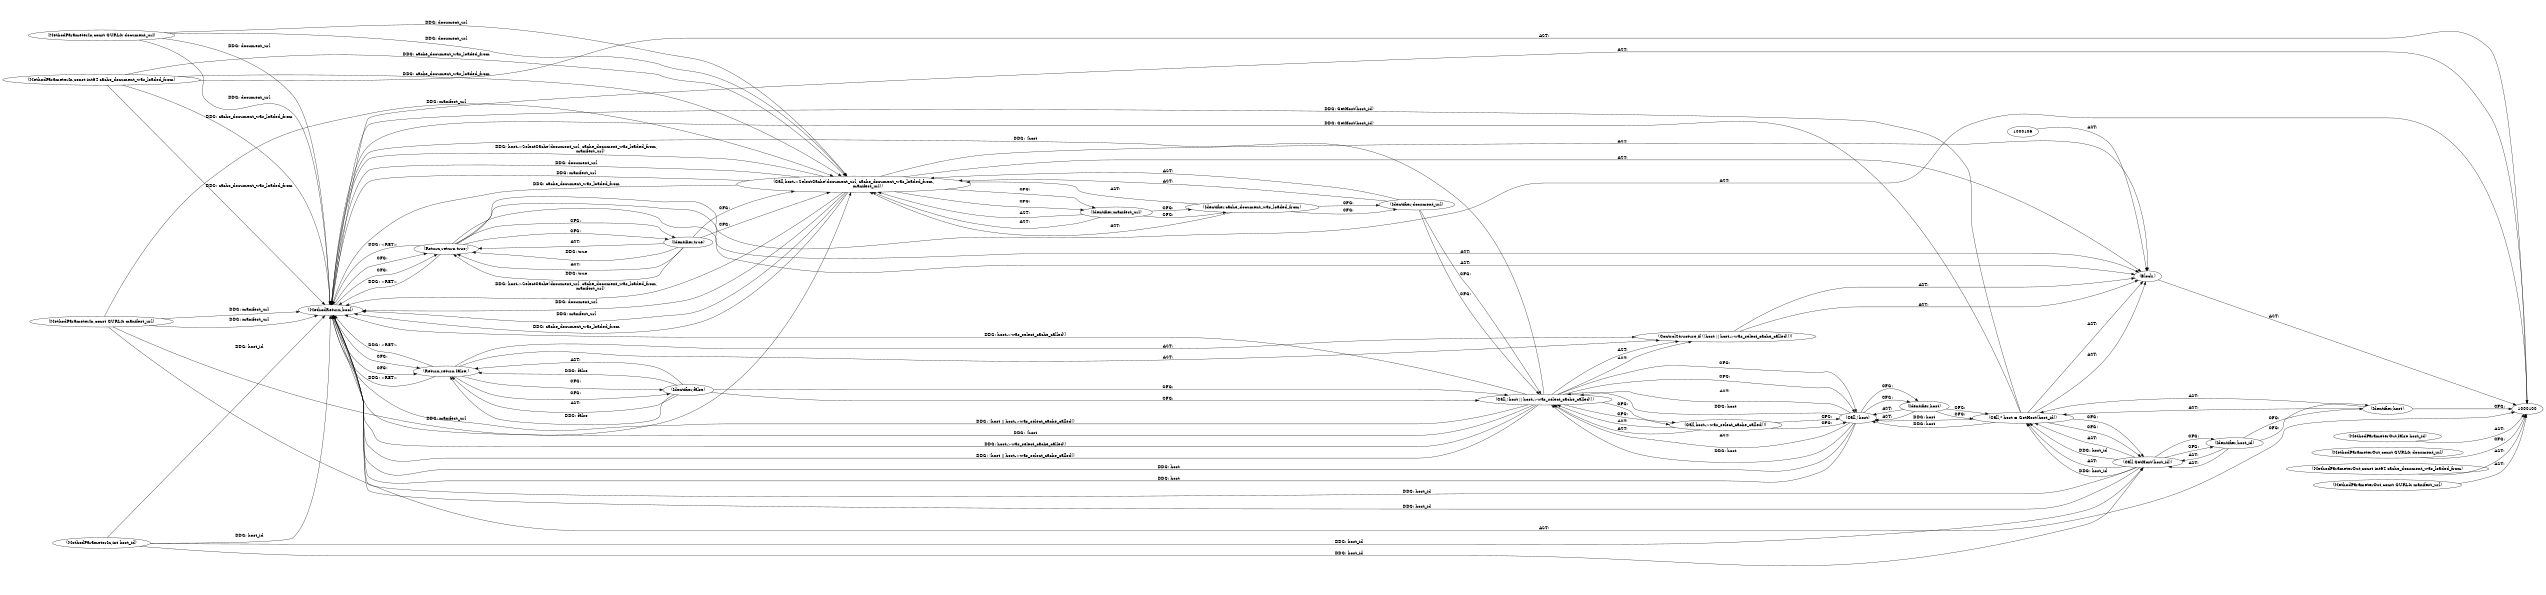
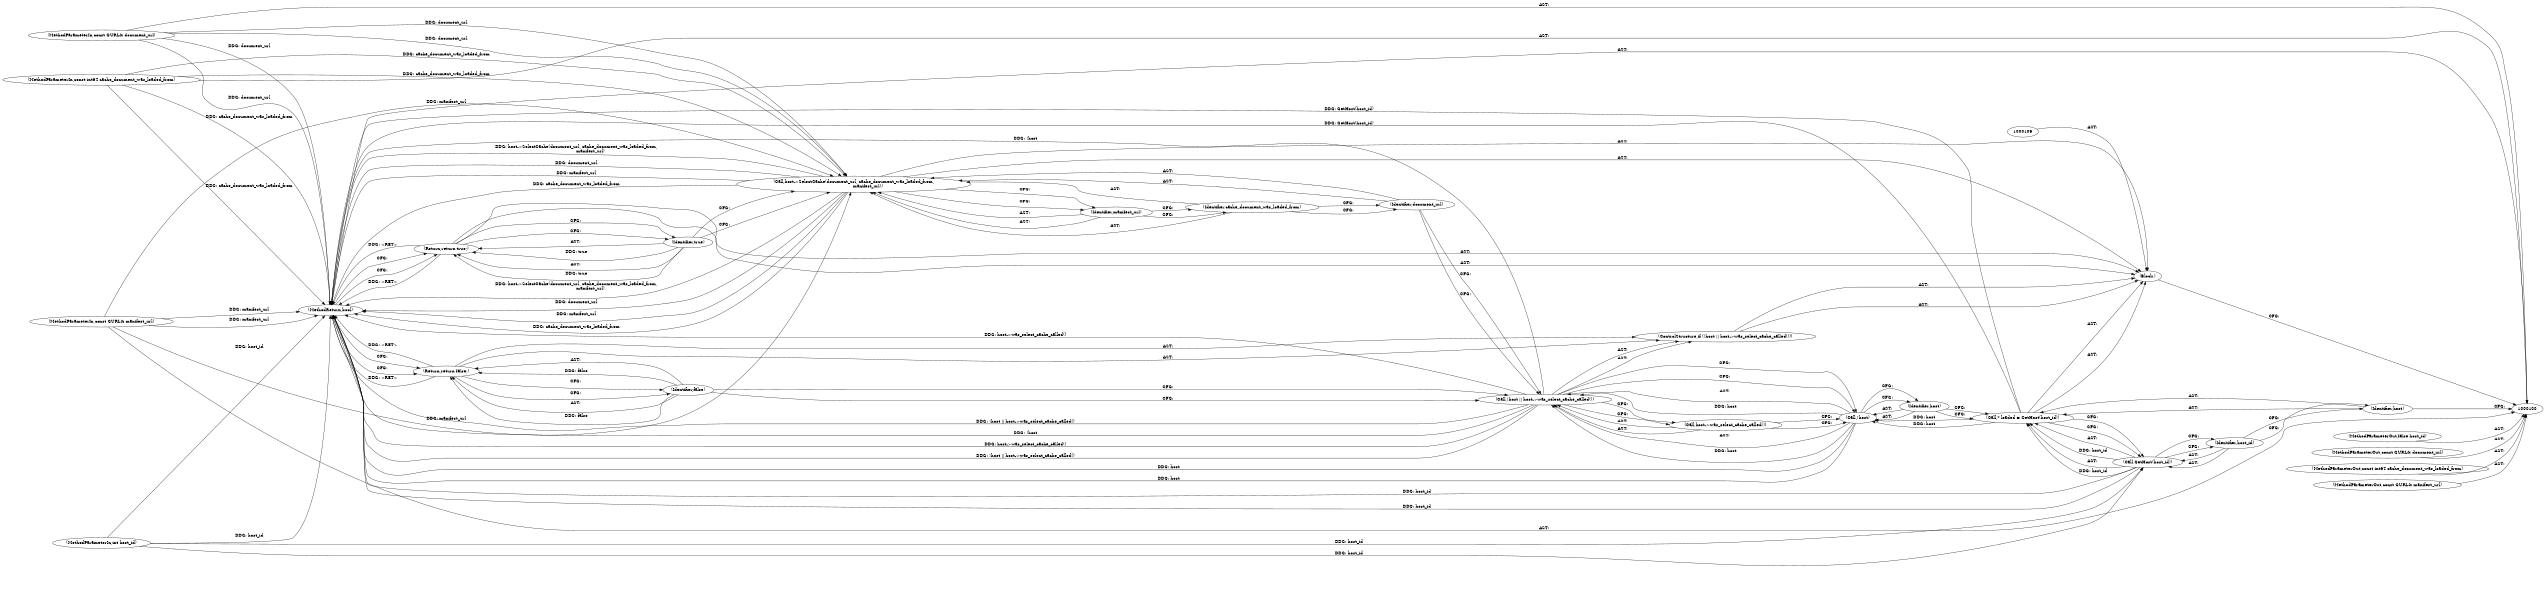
(1580, 183) -> (1496, 7)
(2275, 316) -> (2275, 316)
(2023, 418) -> (2023, 418)
(2500, 439) -> (2500, 439)
